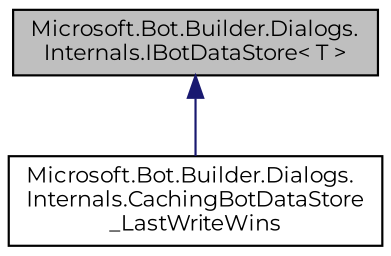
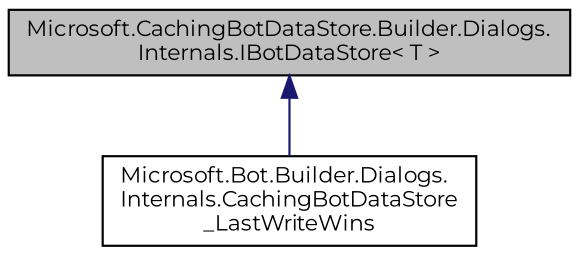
(196, 43) -> (289, 43)
